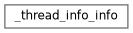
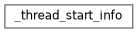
(66, 16) -> (69, 16)
